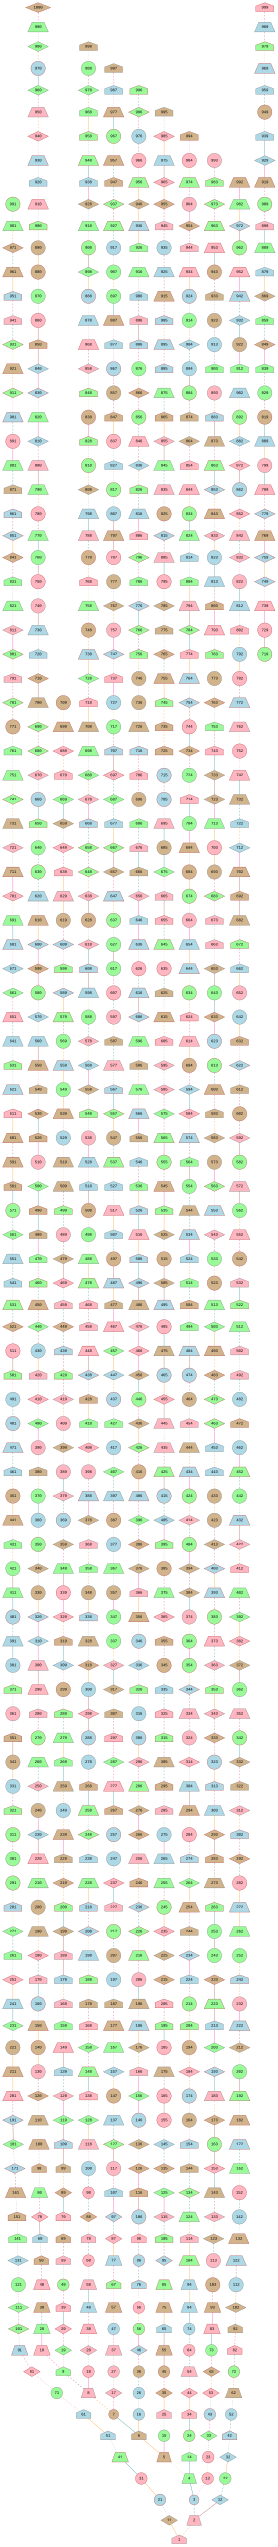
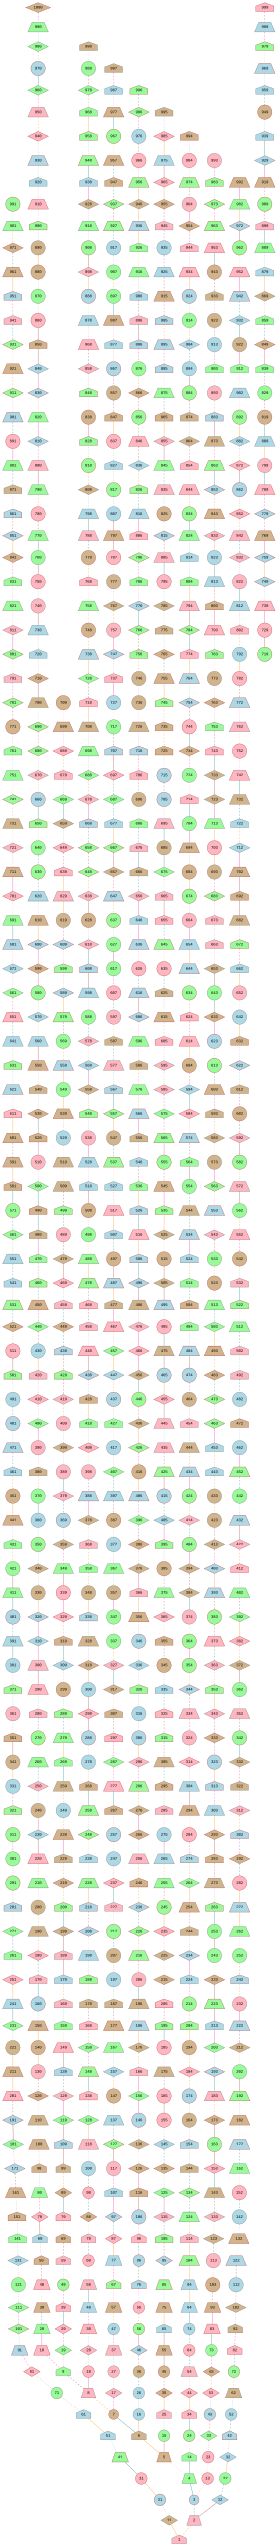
(88, 272) -> (88, 272)
